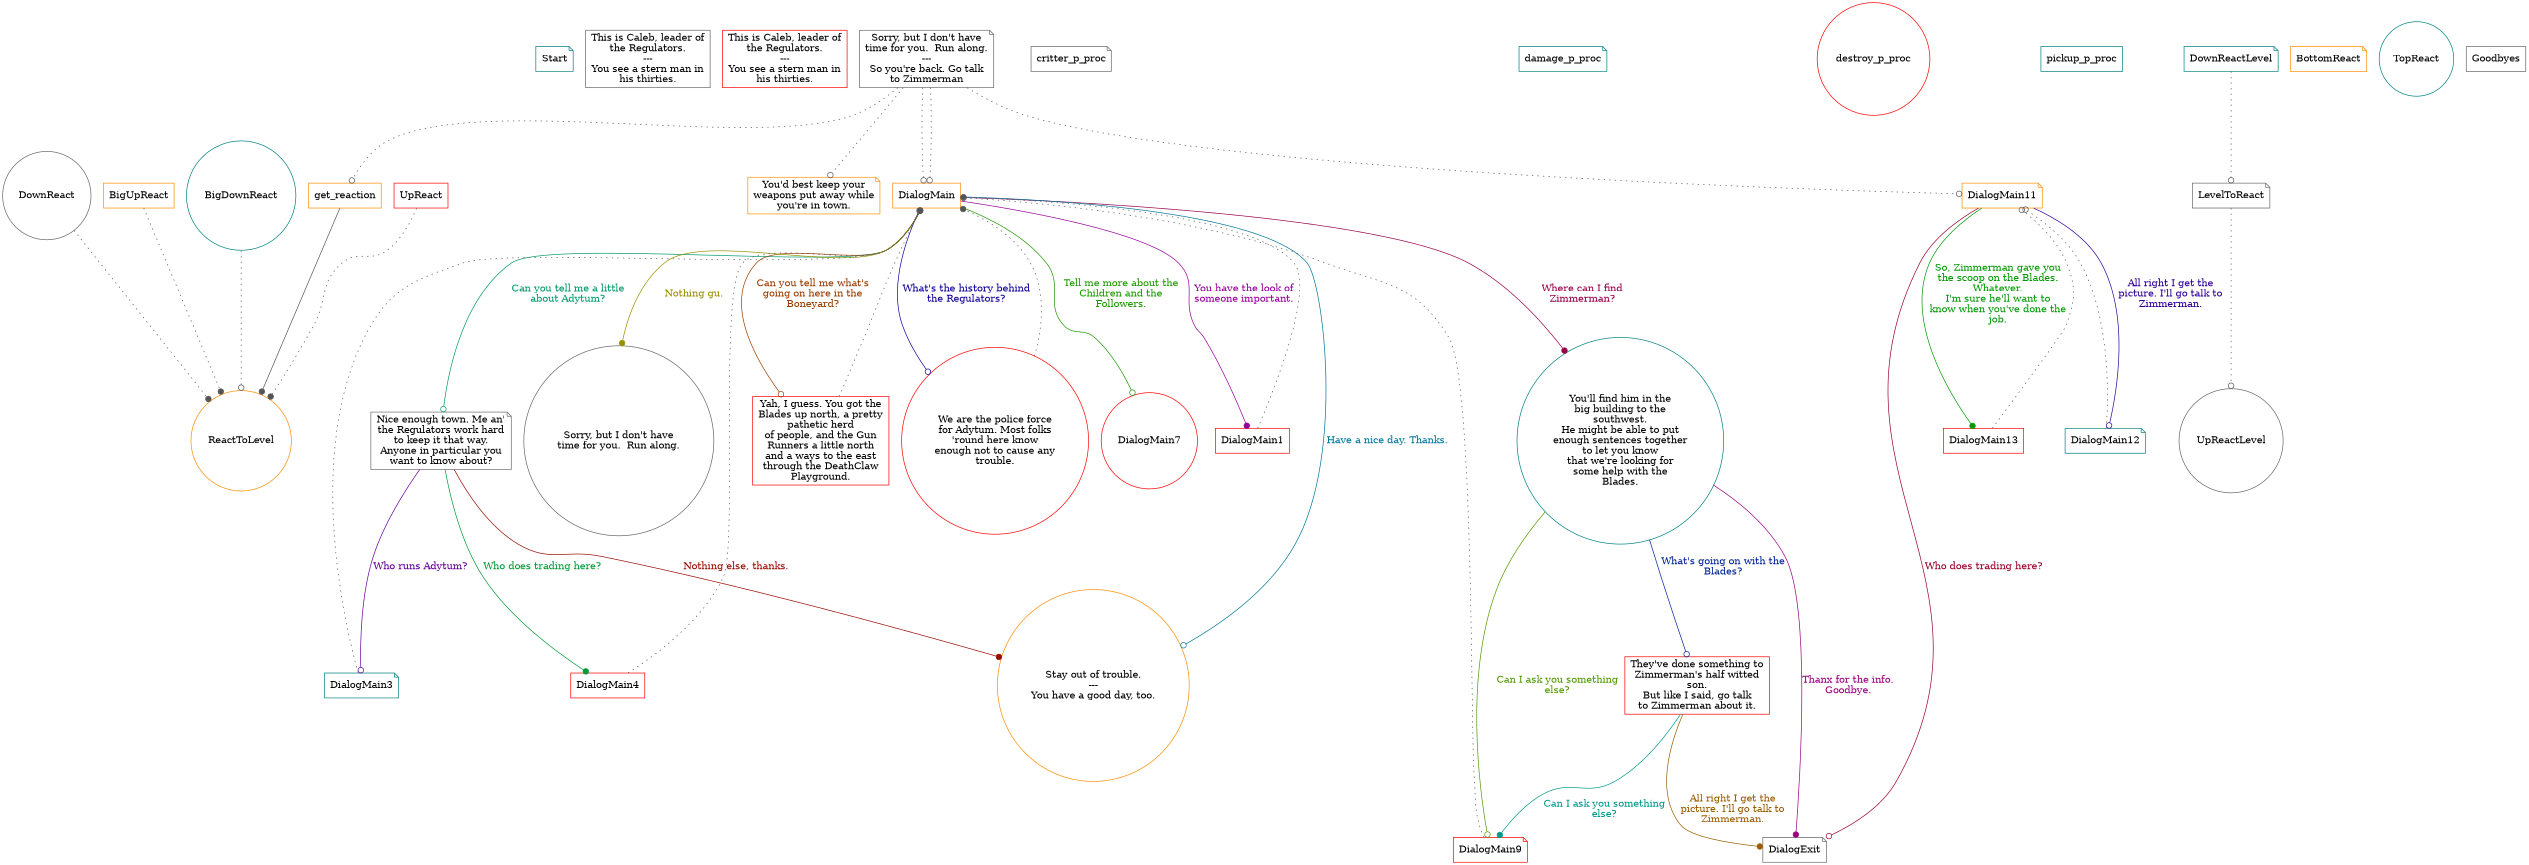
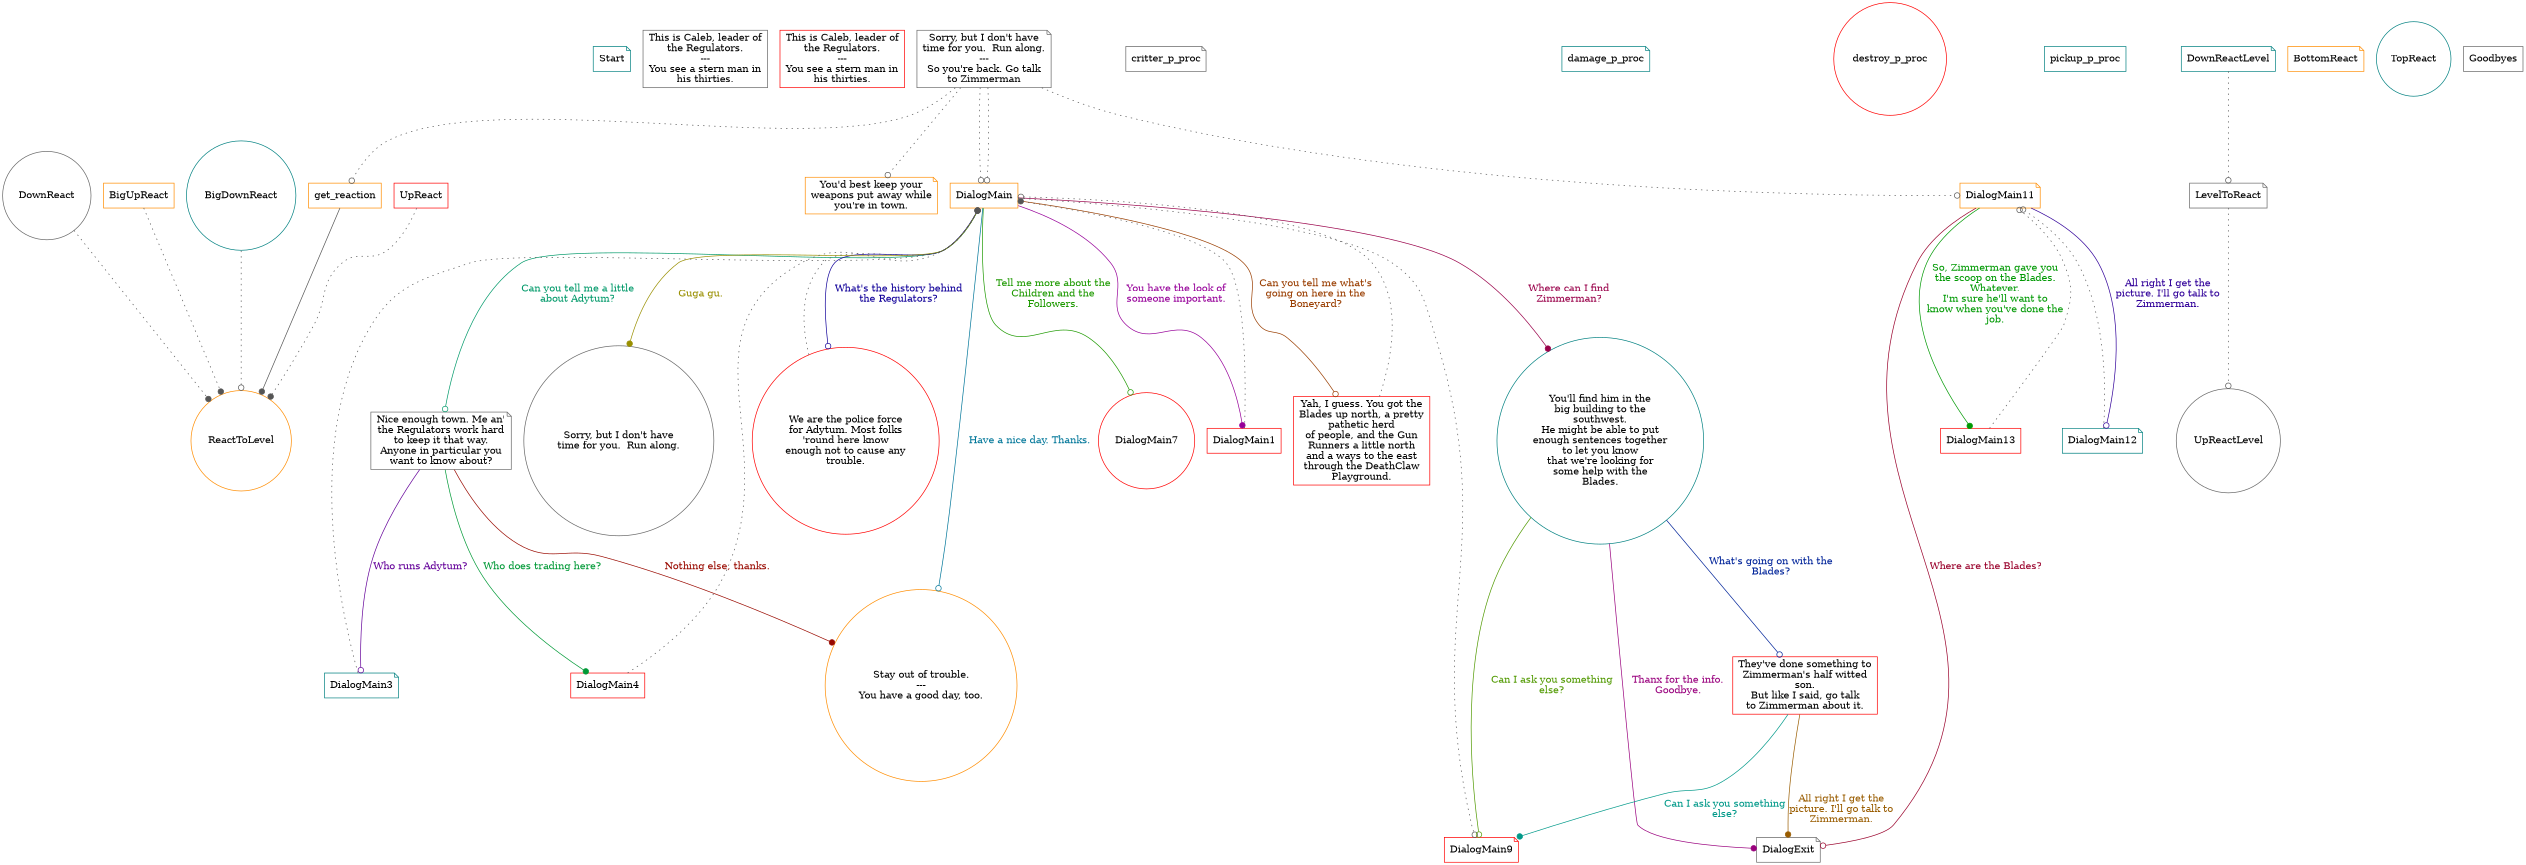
(694, 294) -> (701, 294)
(1445, 333) -> (1439, 351)
(1984, 567) -> (1986, 567)
